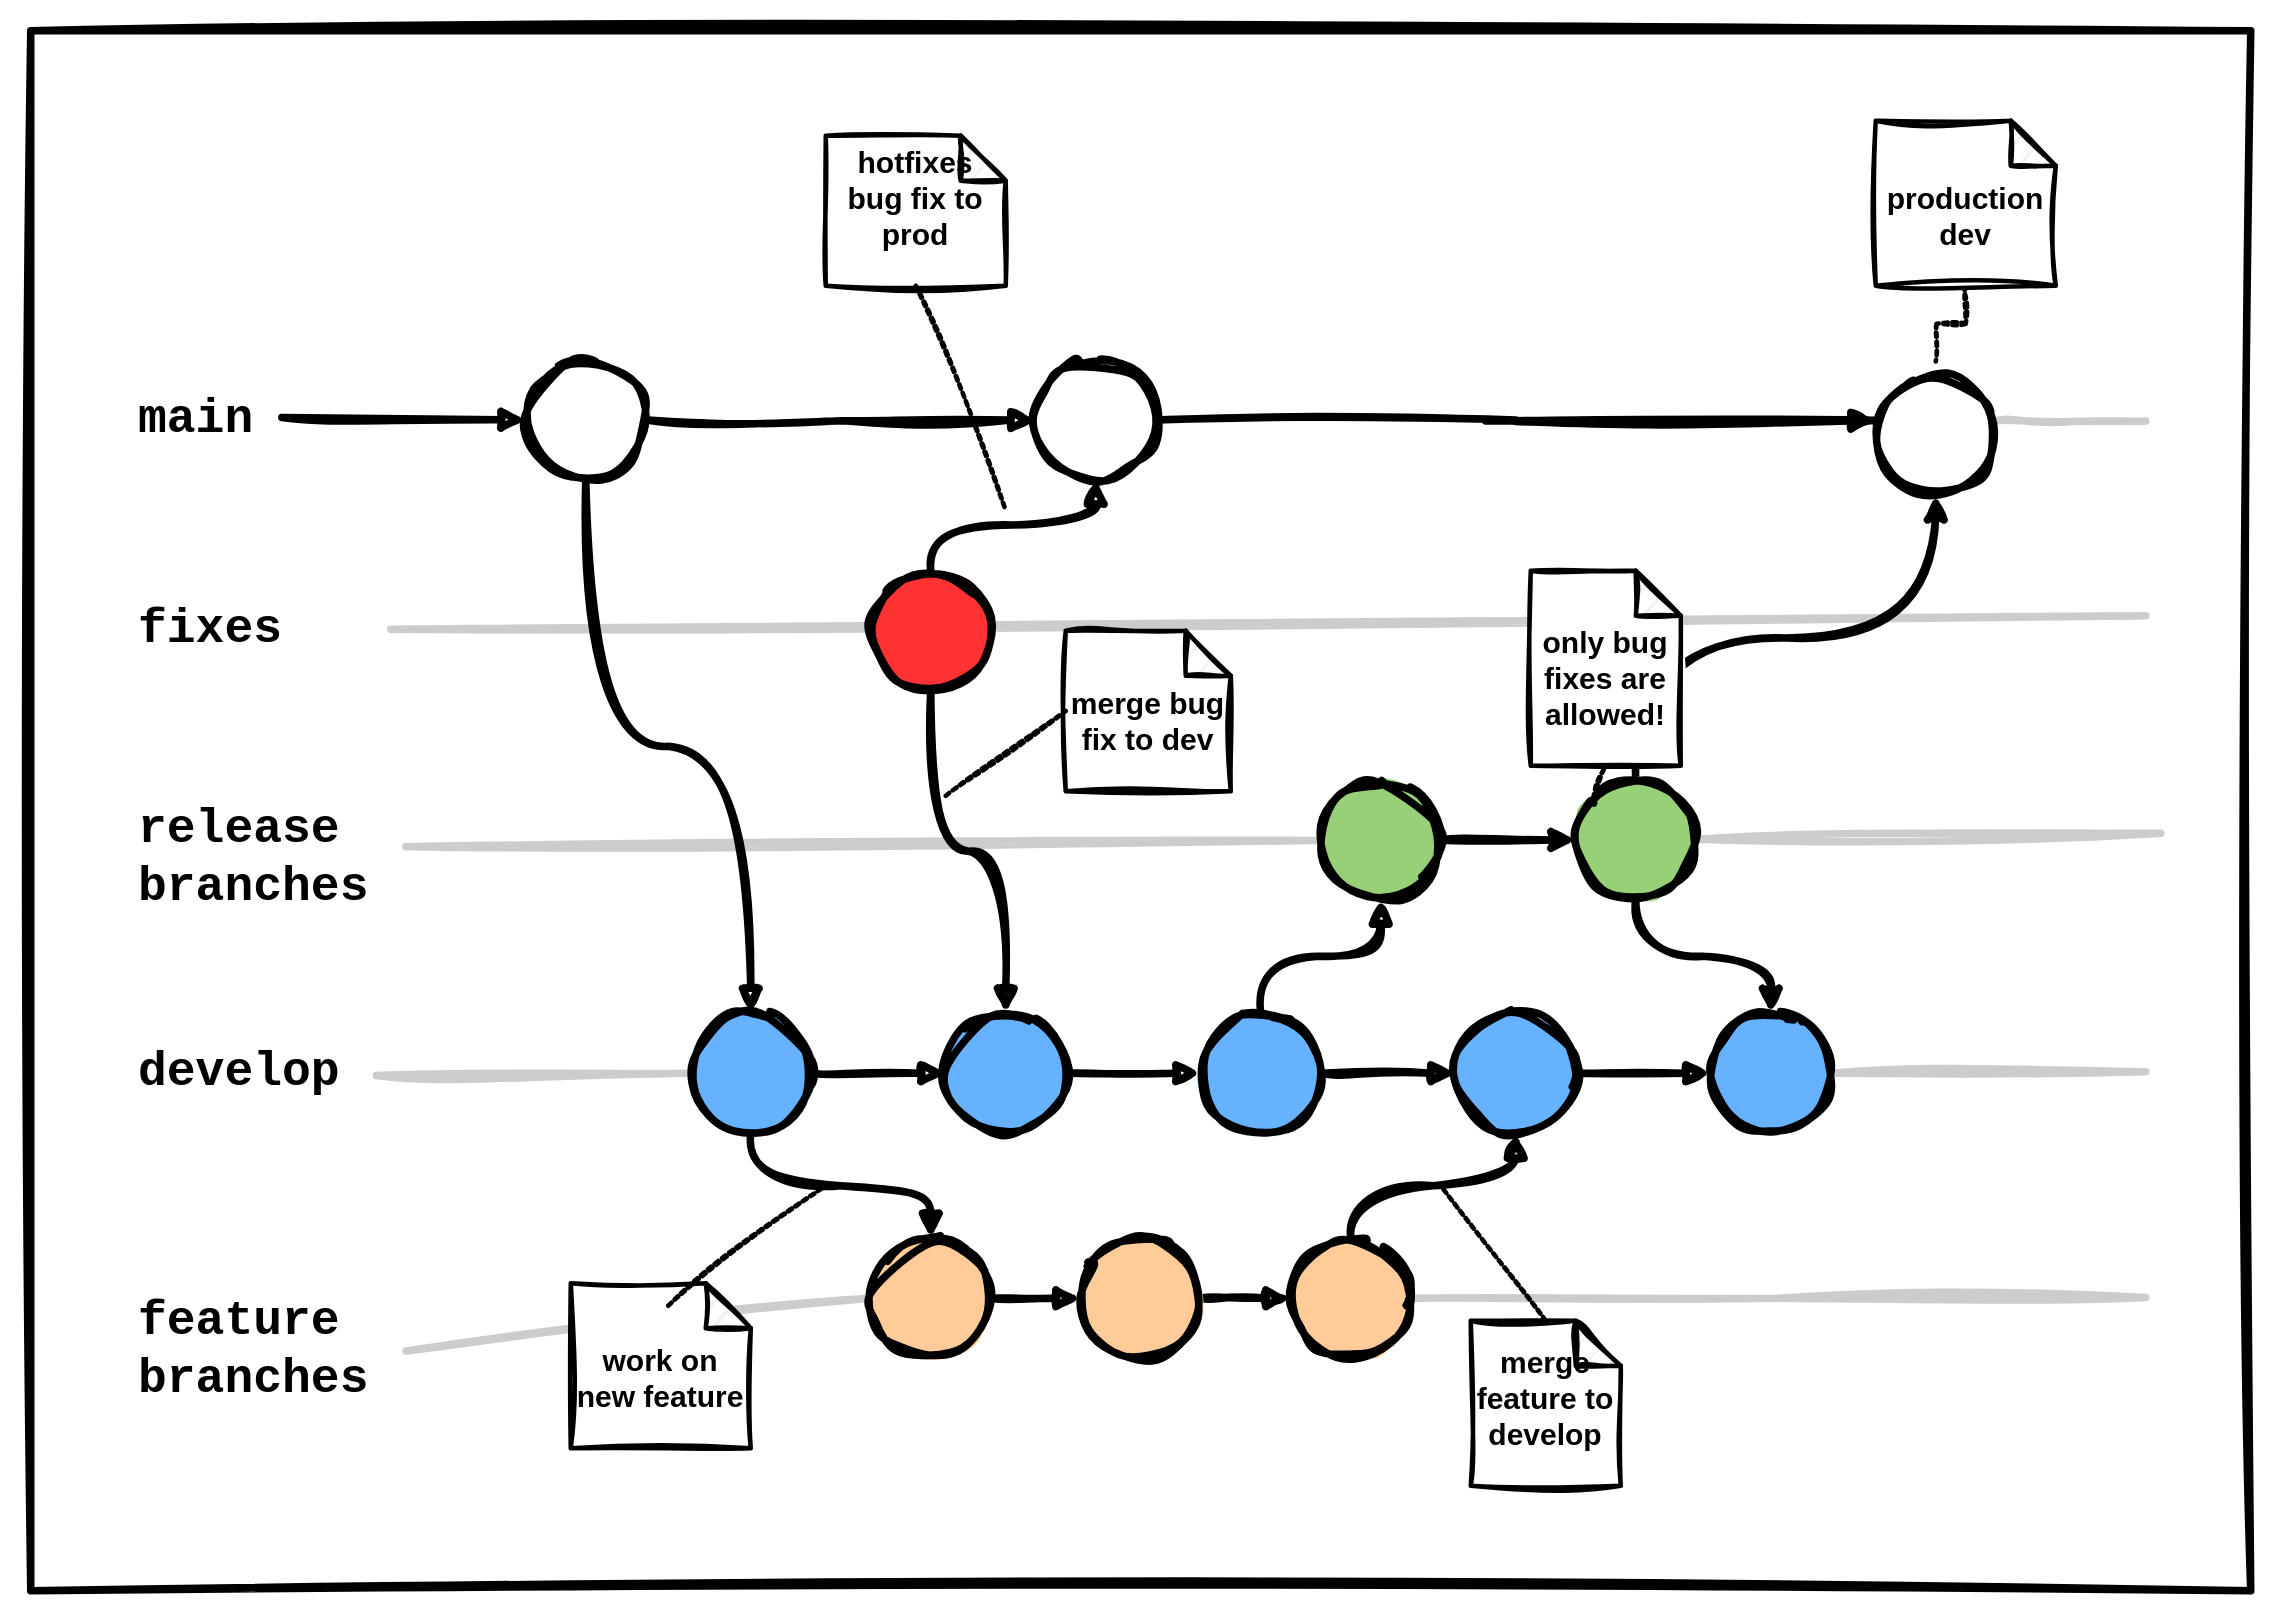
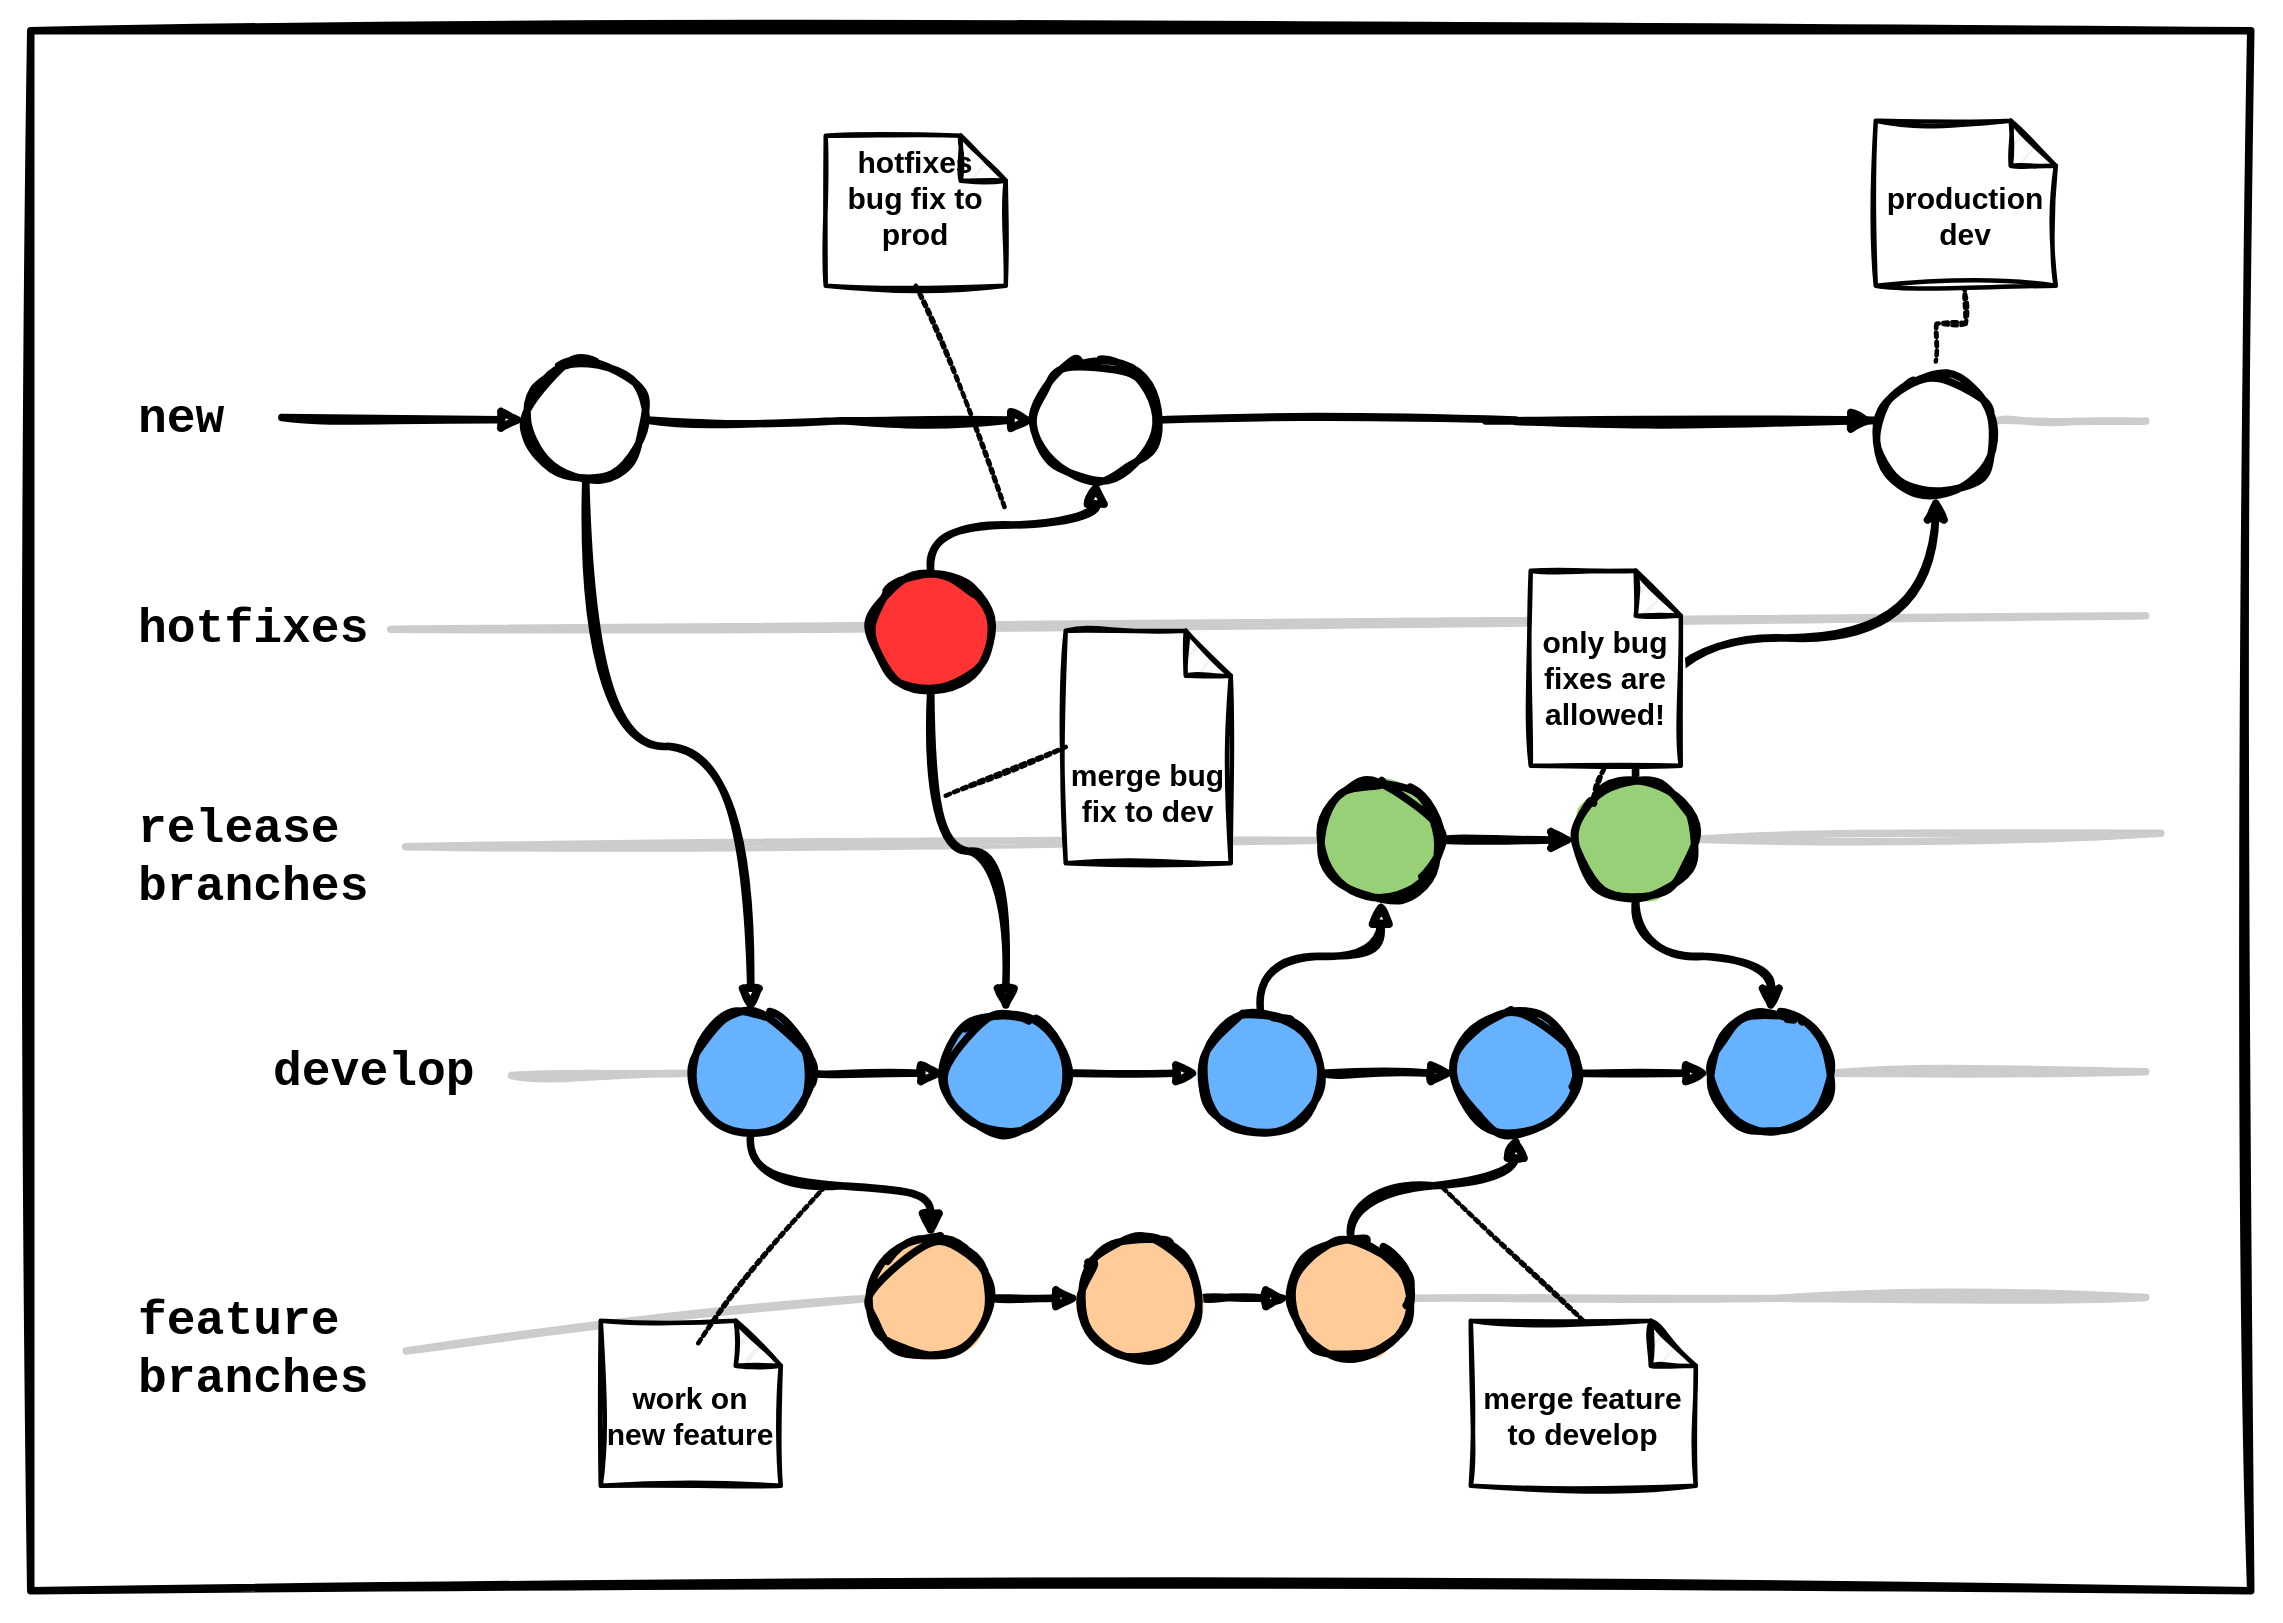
(157, 421) -> (154, 421)
(162, 631) -> (177, 631)
(1148, 711) -> (1148, 747)
(256, 1073) -> (391, 1073)
(661, 1366) -> (691, 1403)
(1546, 1403) -> (1583, 1403)
